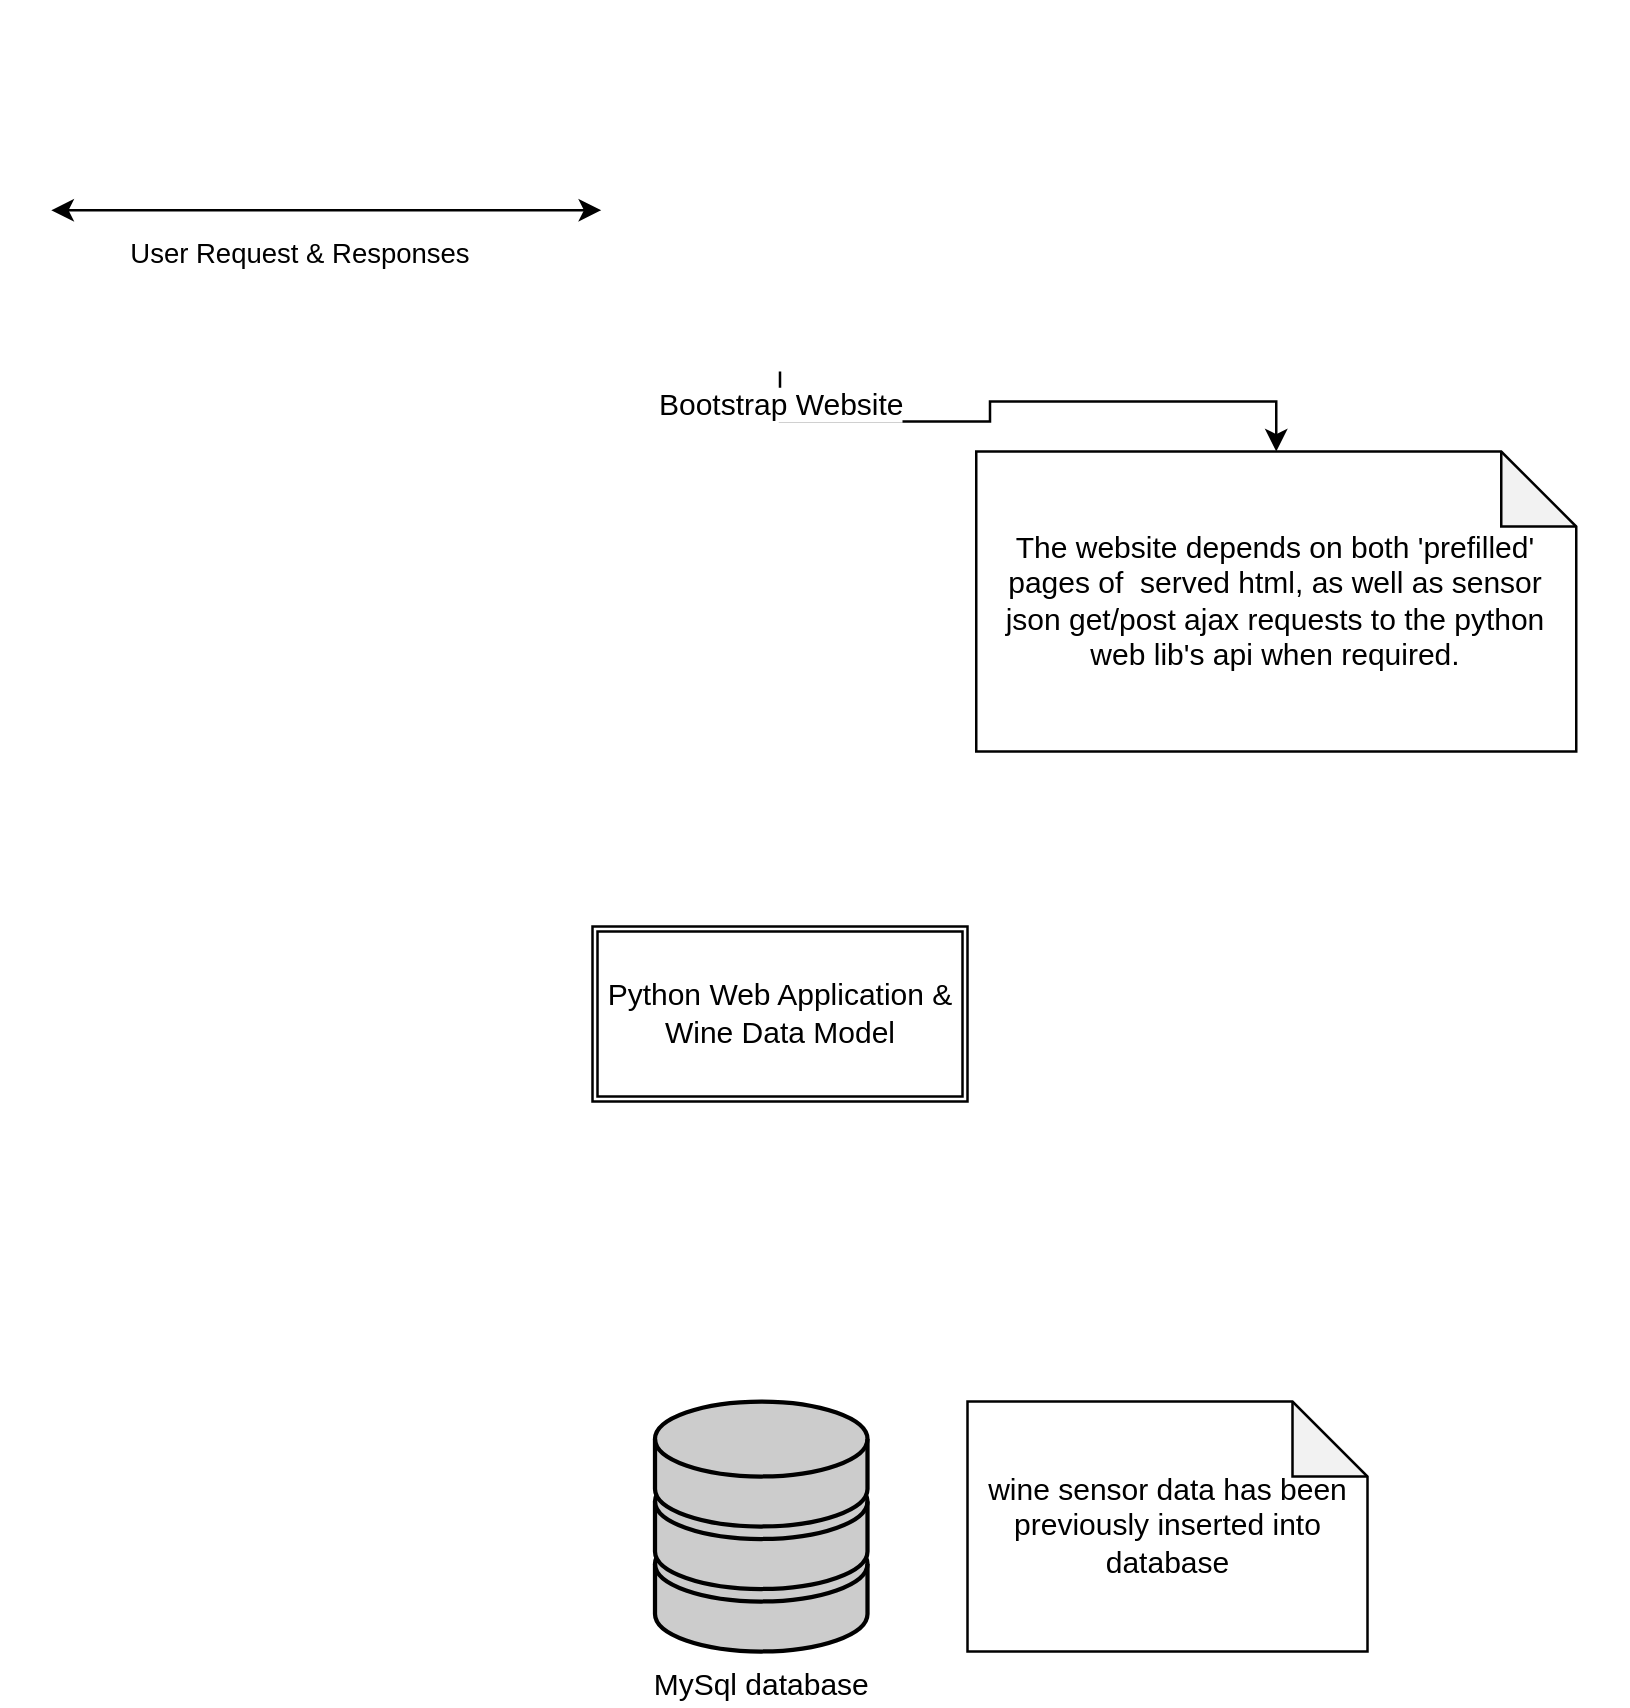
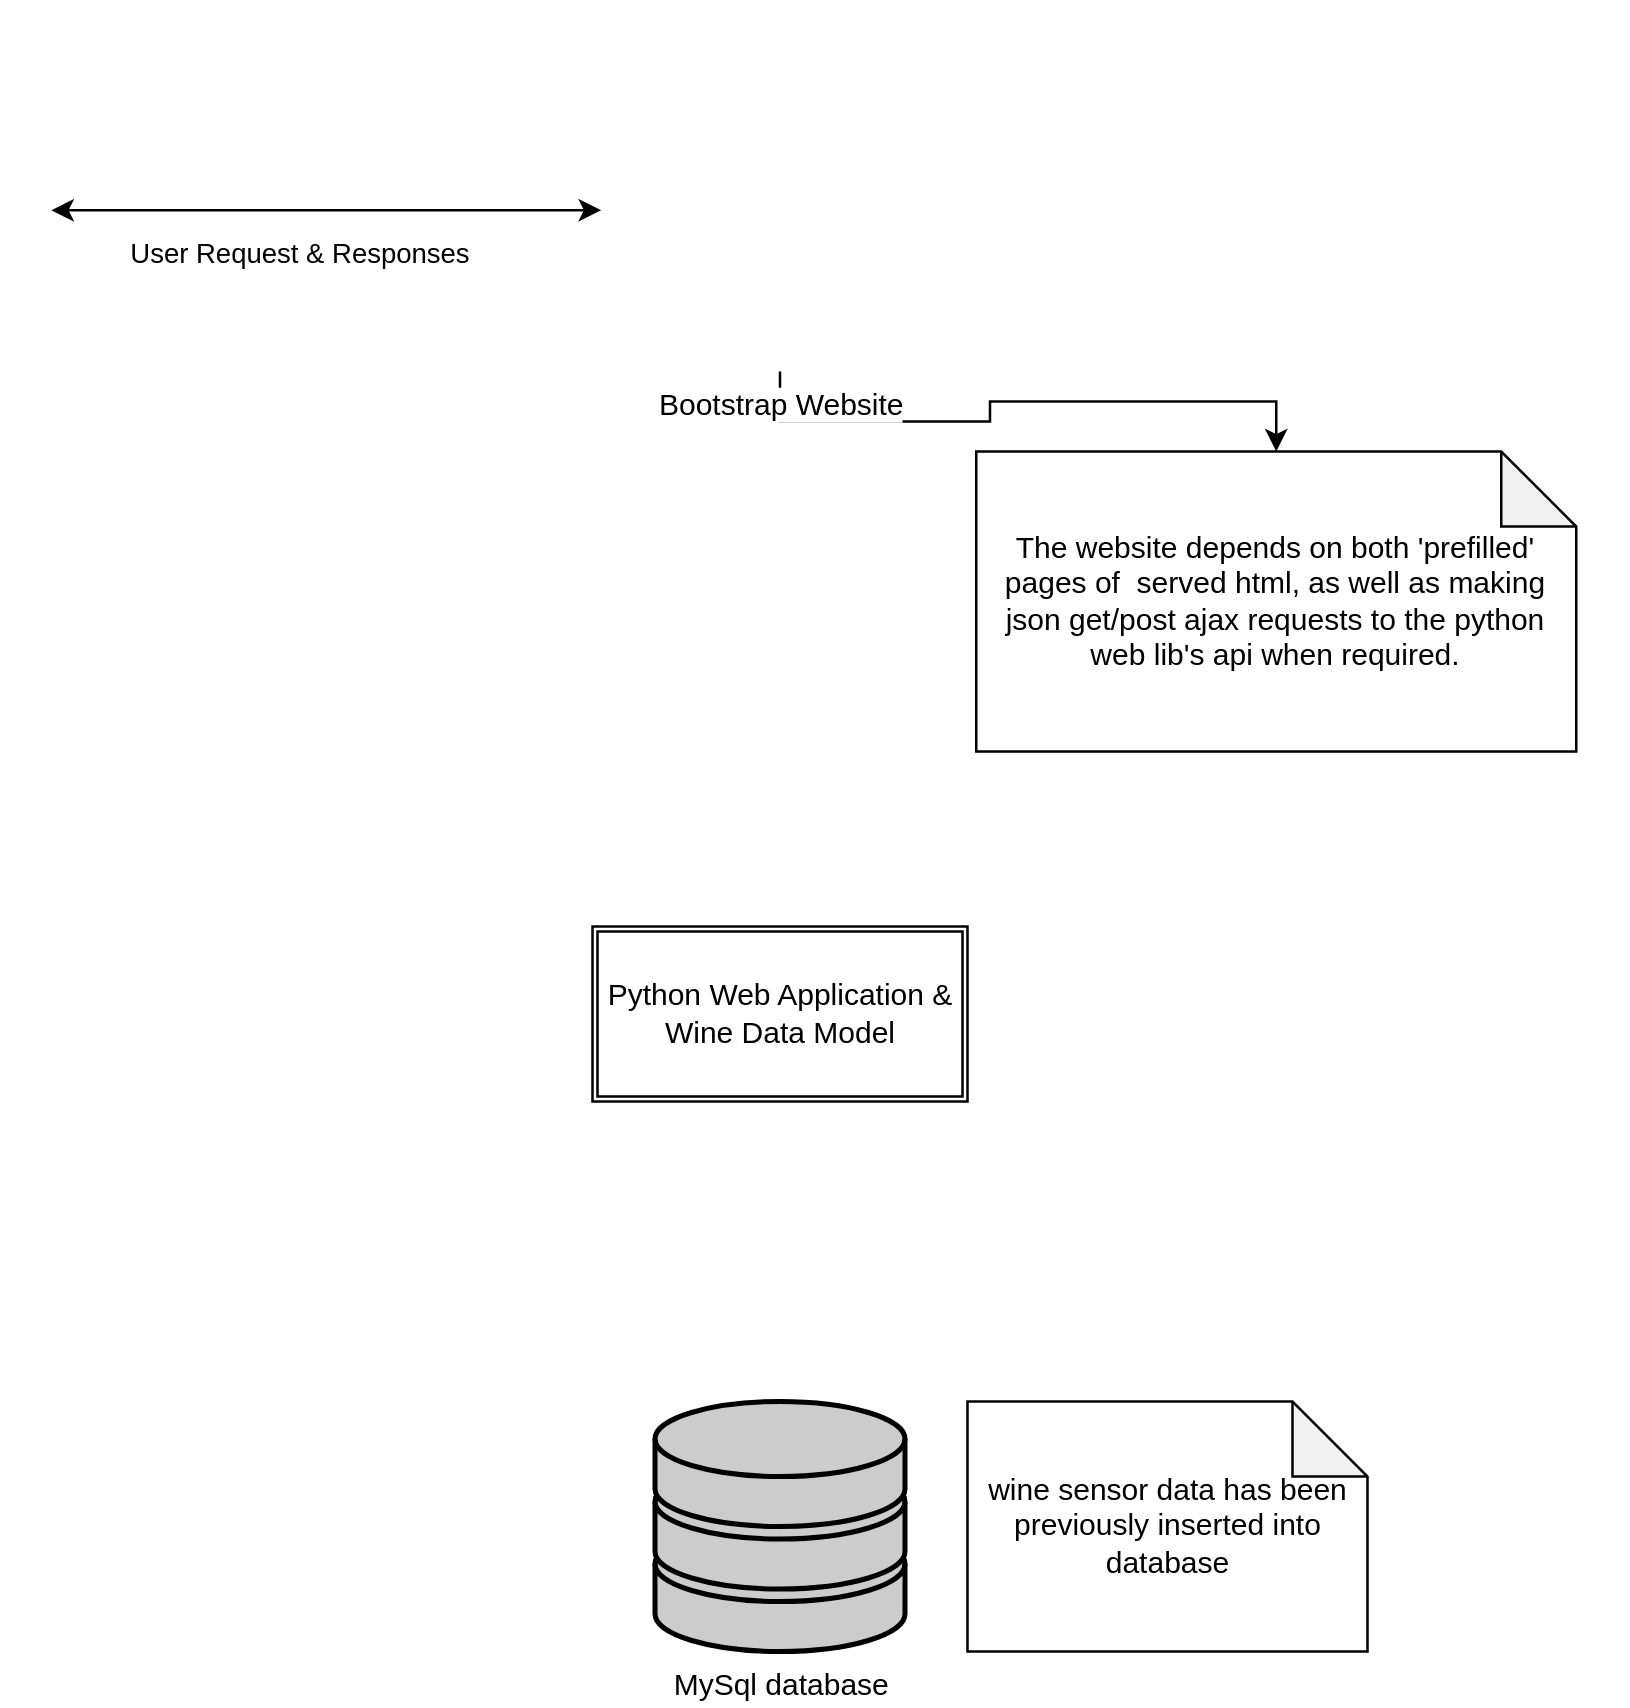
(1276, 601) -> (1276, 601)
(761, 1526) -> (780, 1526)
